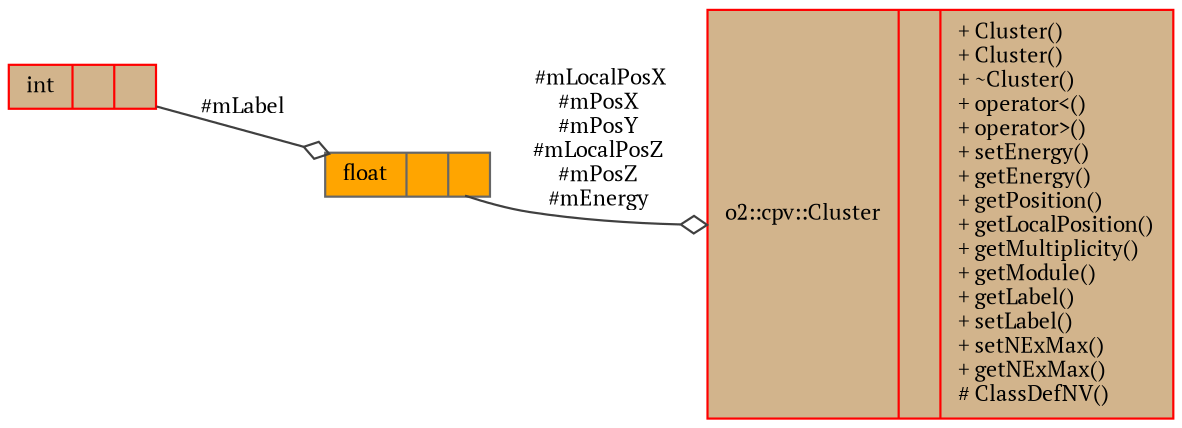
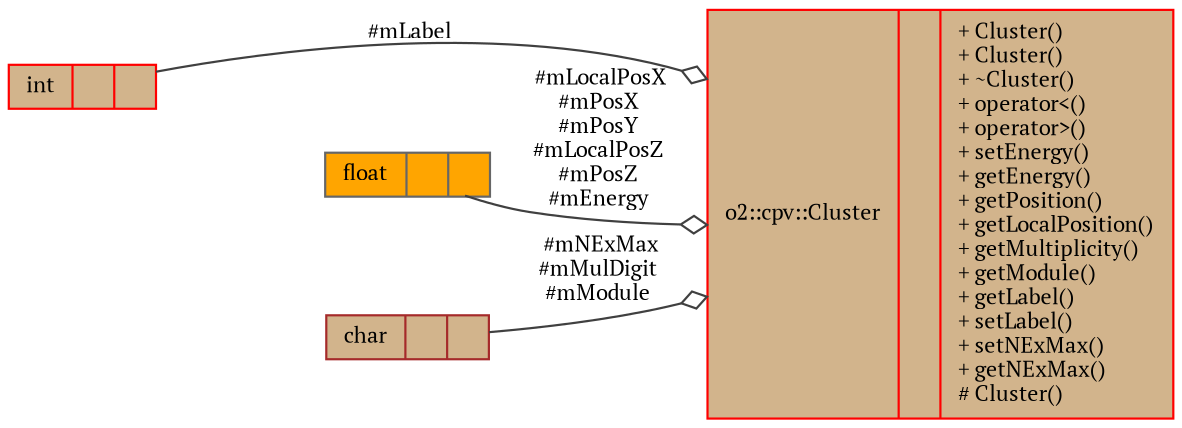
(230, 127) -> (419, 44)
none -> (408, 337)
(1035, 394) -> (1012, 394)
